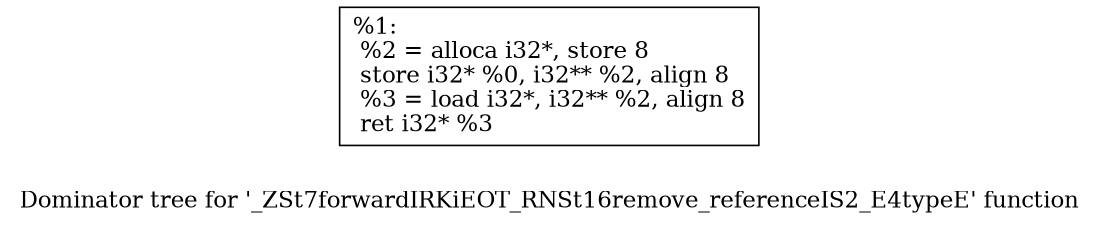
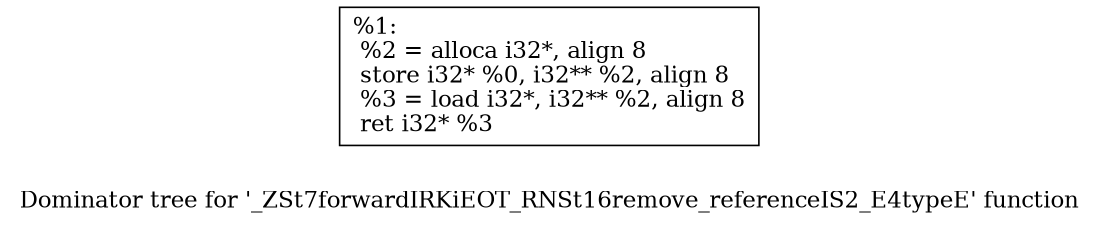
(501, 51) -> (500, 51)
